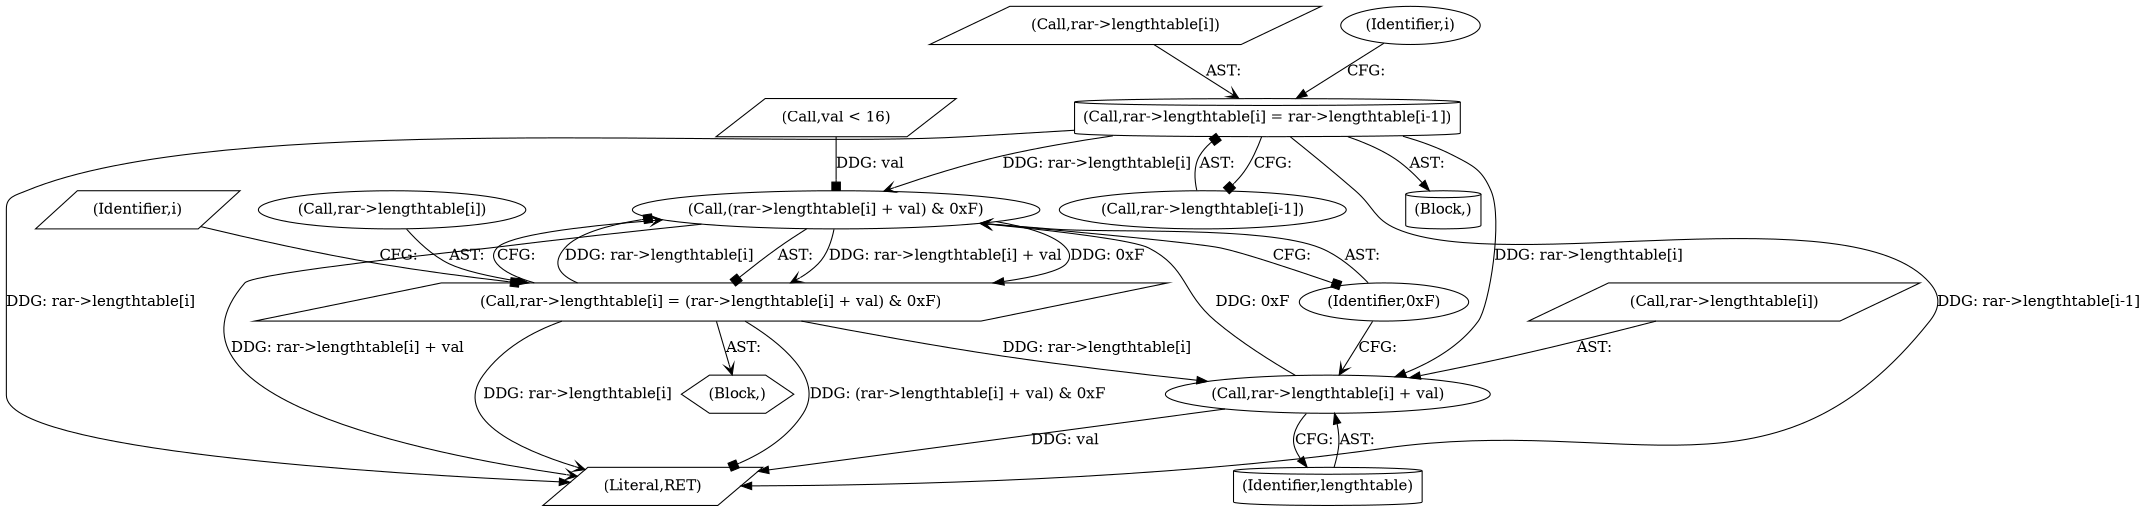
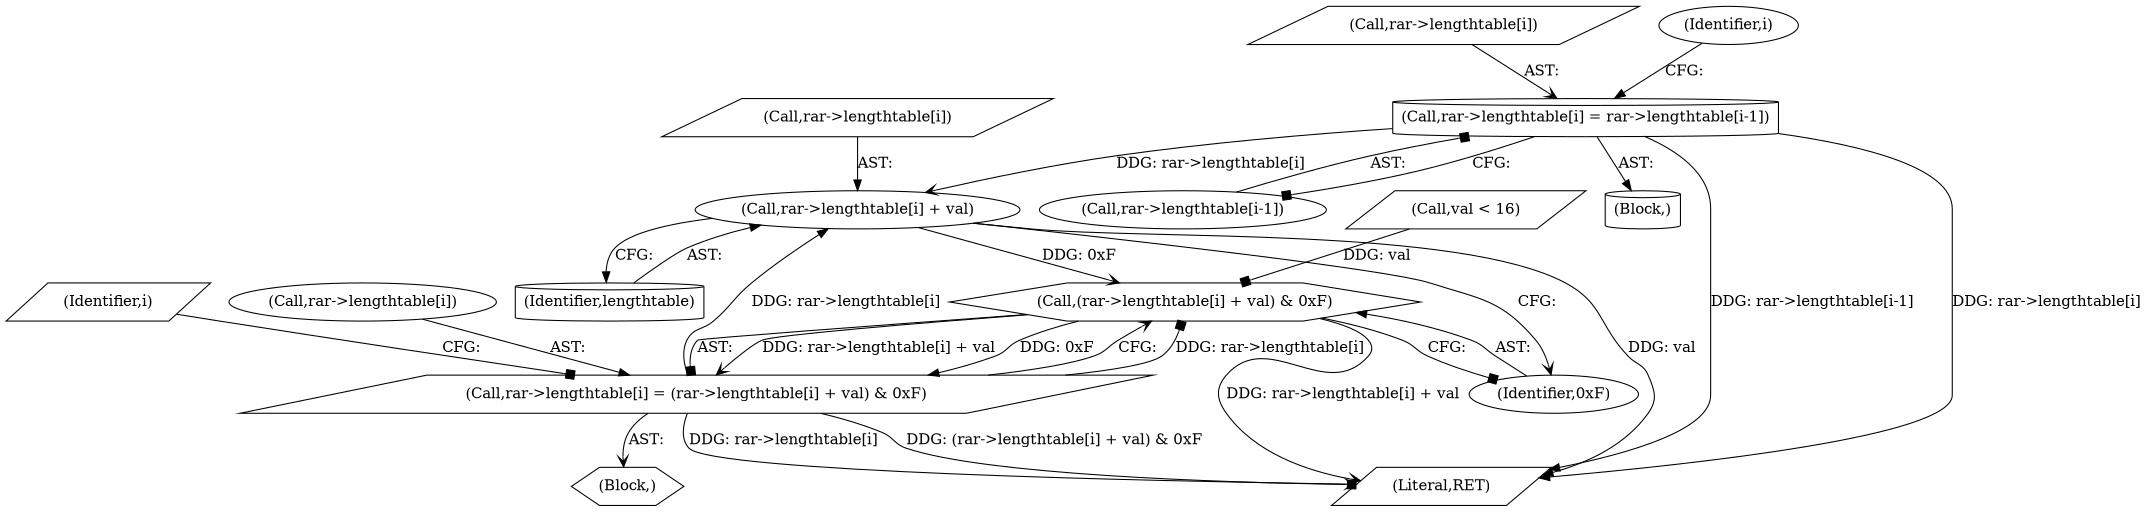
(1002, 156) -> none
(836, 210) -> (1185, 302)
(1186, 232) -> (1452, 334)
(1494, 257) -> (1163, 150)
(1359, 344) -> (1277, 259)
